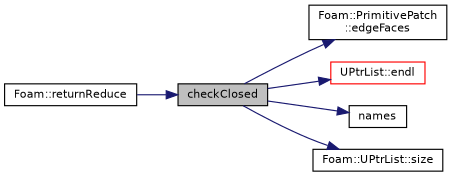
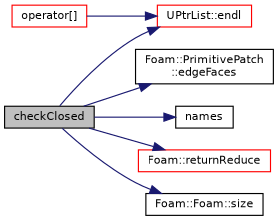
none -> (49, 16)
(71, 95) -> (204, 161)
(152, 95) -> (121, 137)
(378, 160) -> (204, 204)
